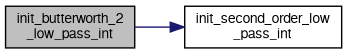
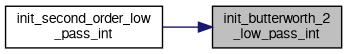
(153, 27) -> (181, 27)
